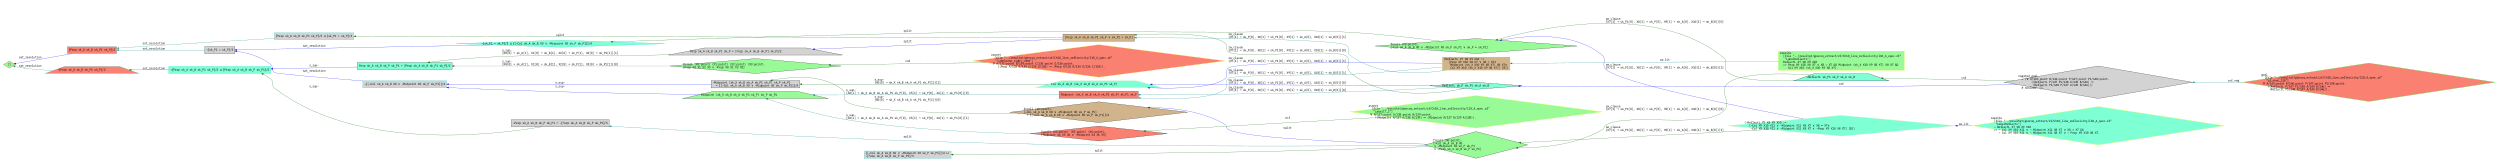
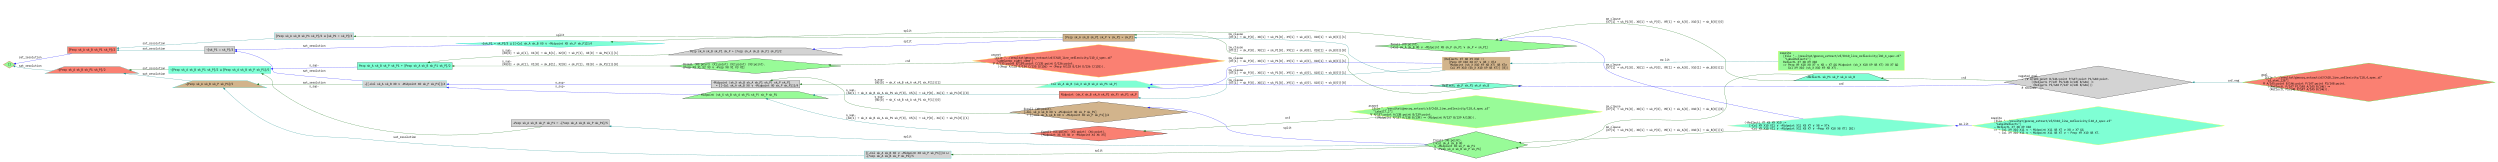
none -> (220, 84)
(1295, 93) -> none
